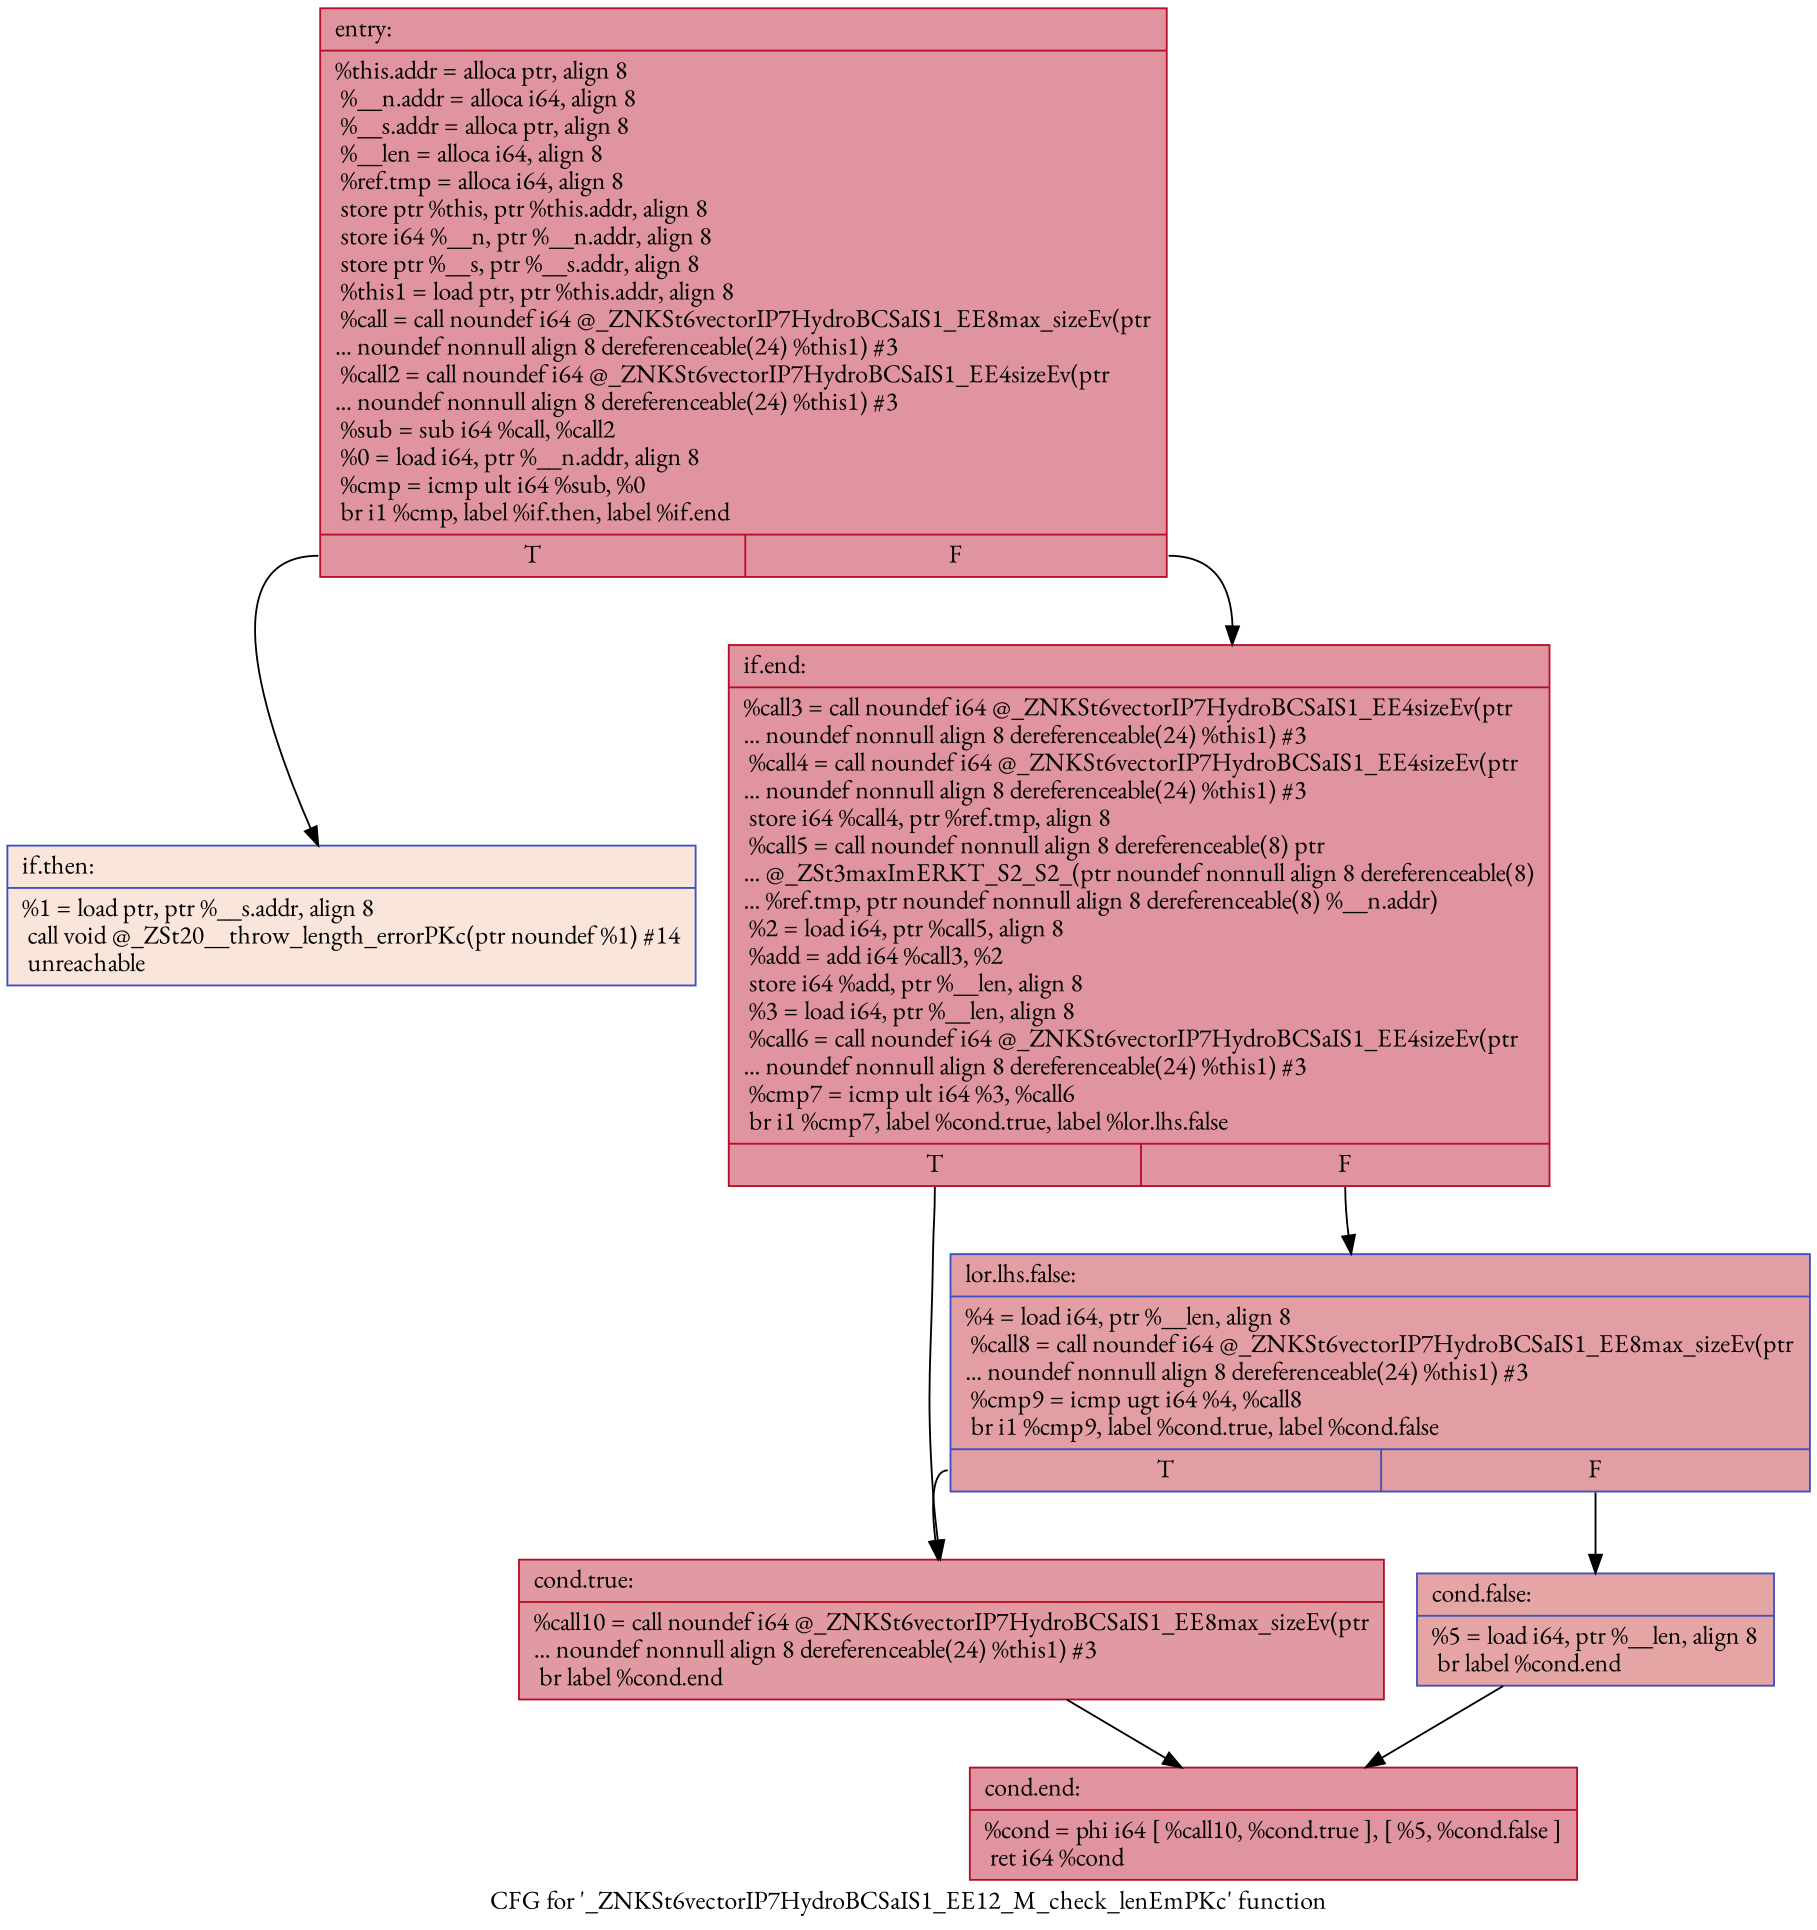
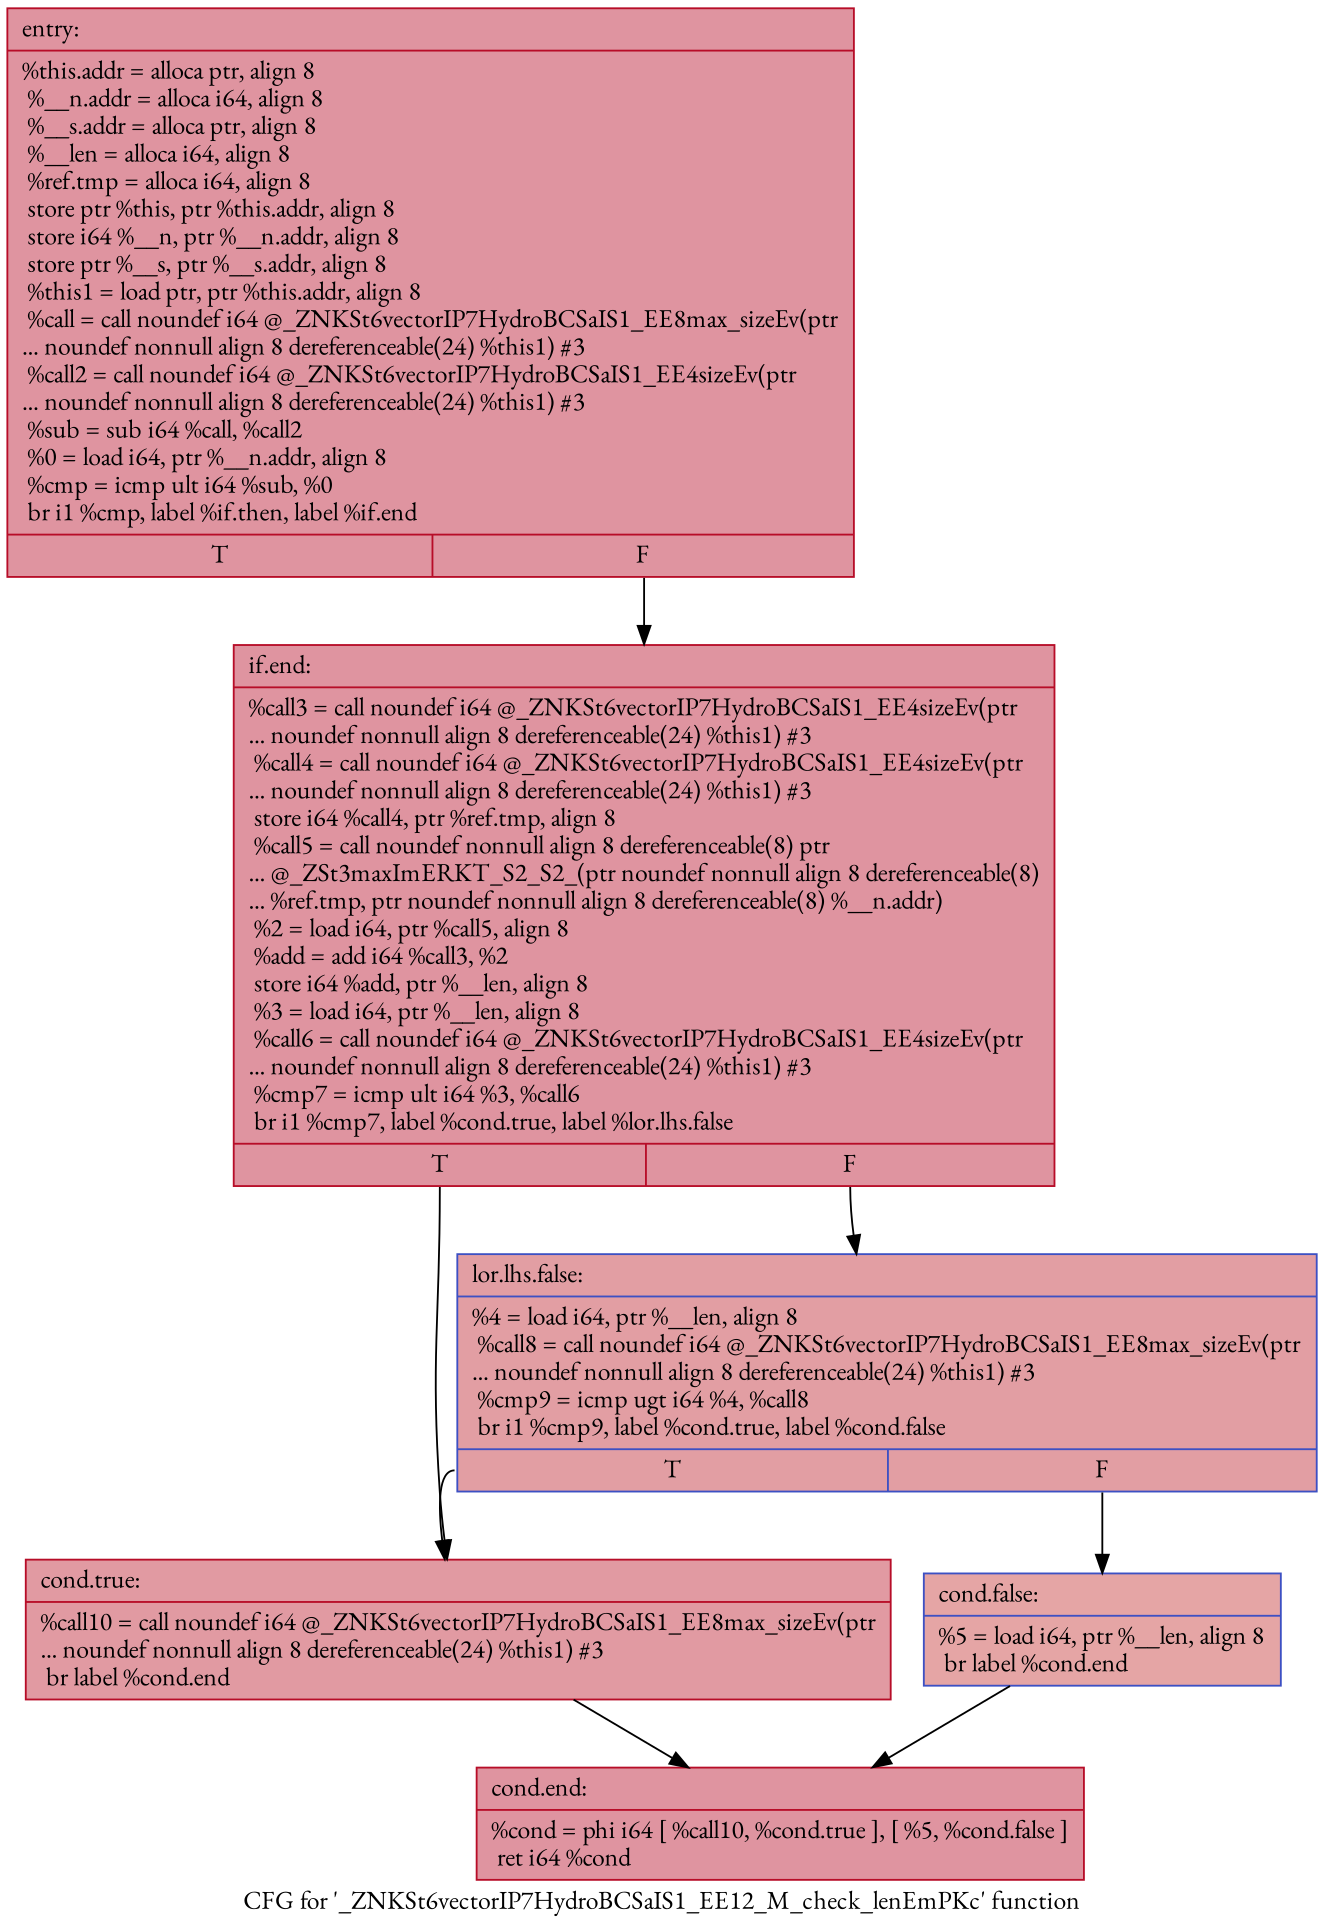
(351, 916) -> none
